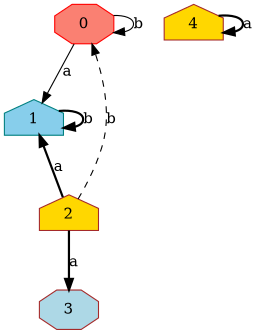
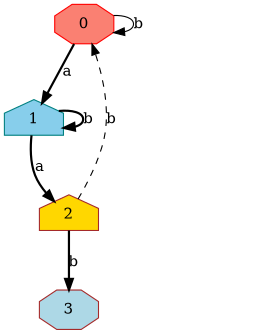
(194, 24) -> none
(61, 69) -> (61, 69)
(53, 172) -> (32, 166)
(74, 262) -> (74, 262)
